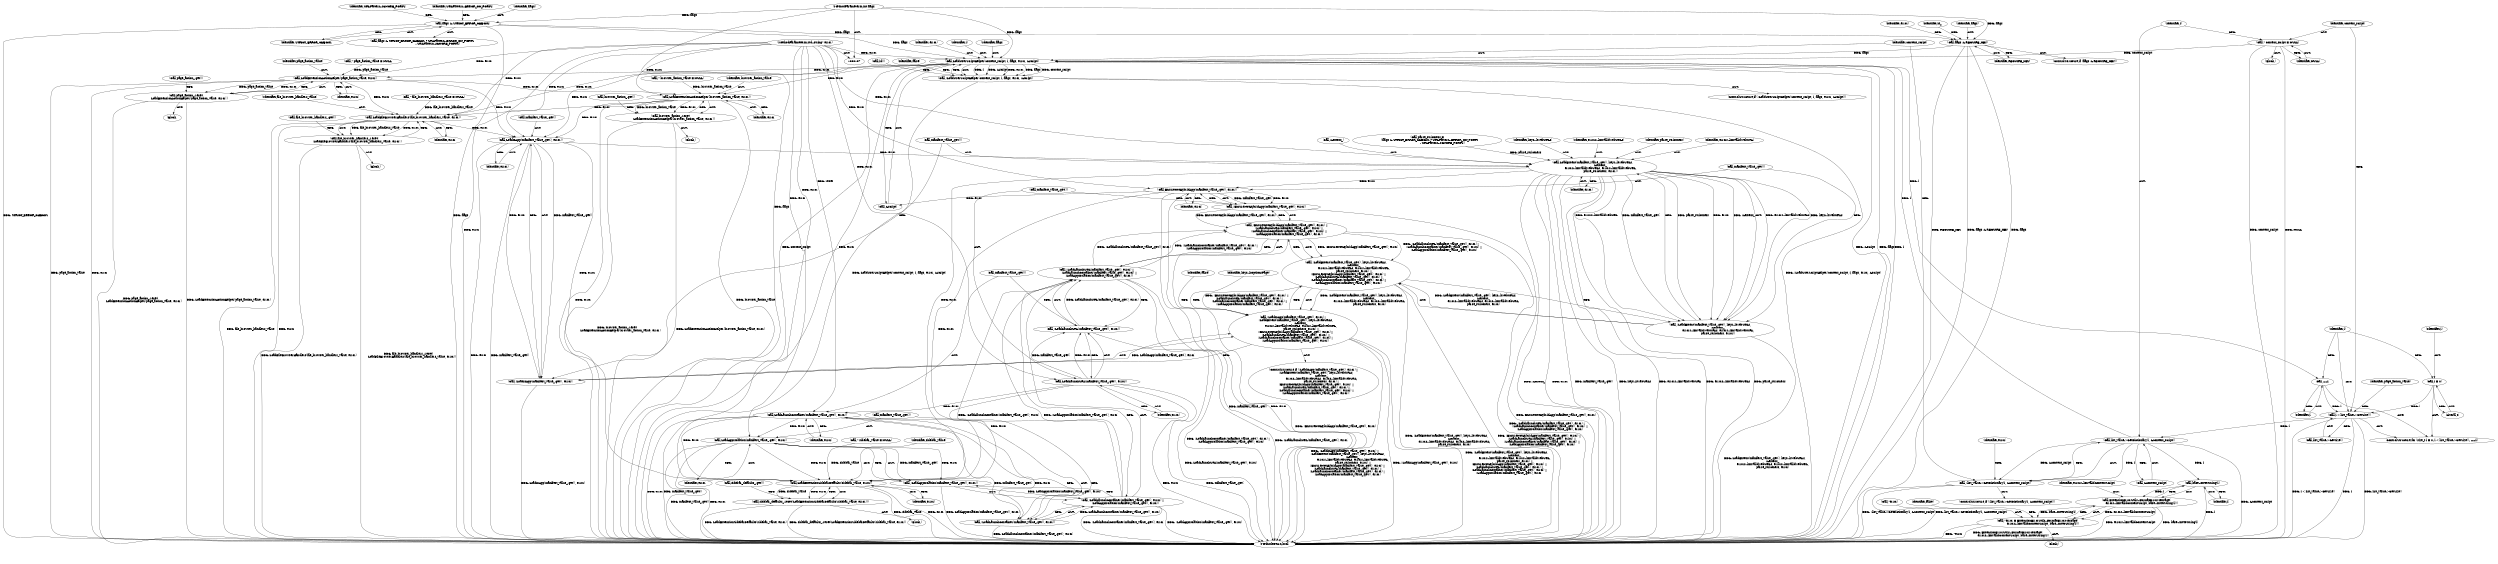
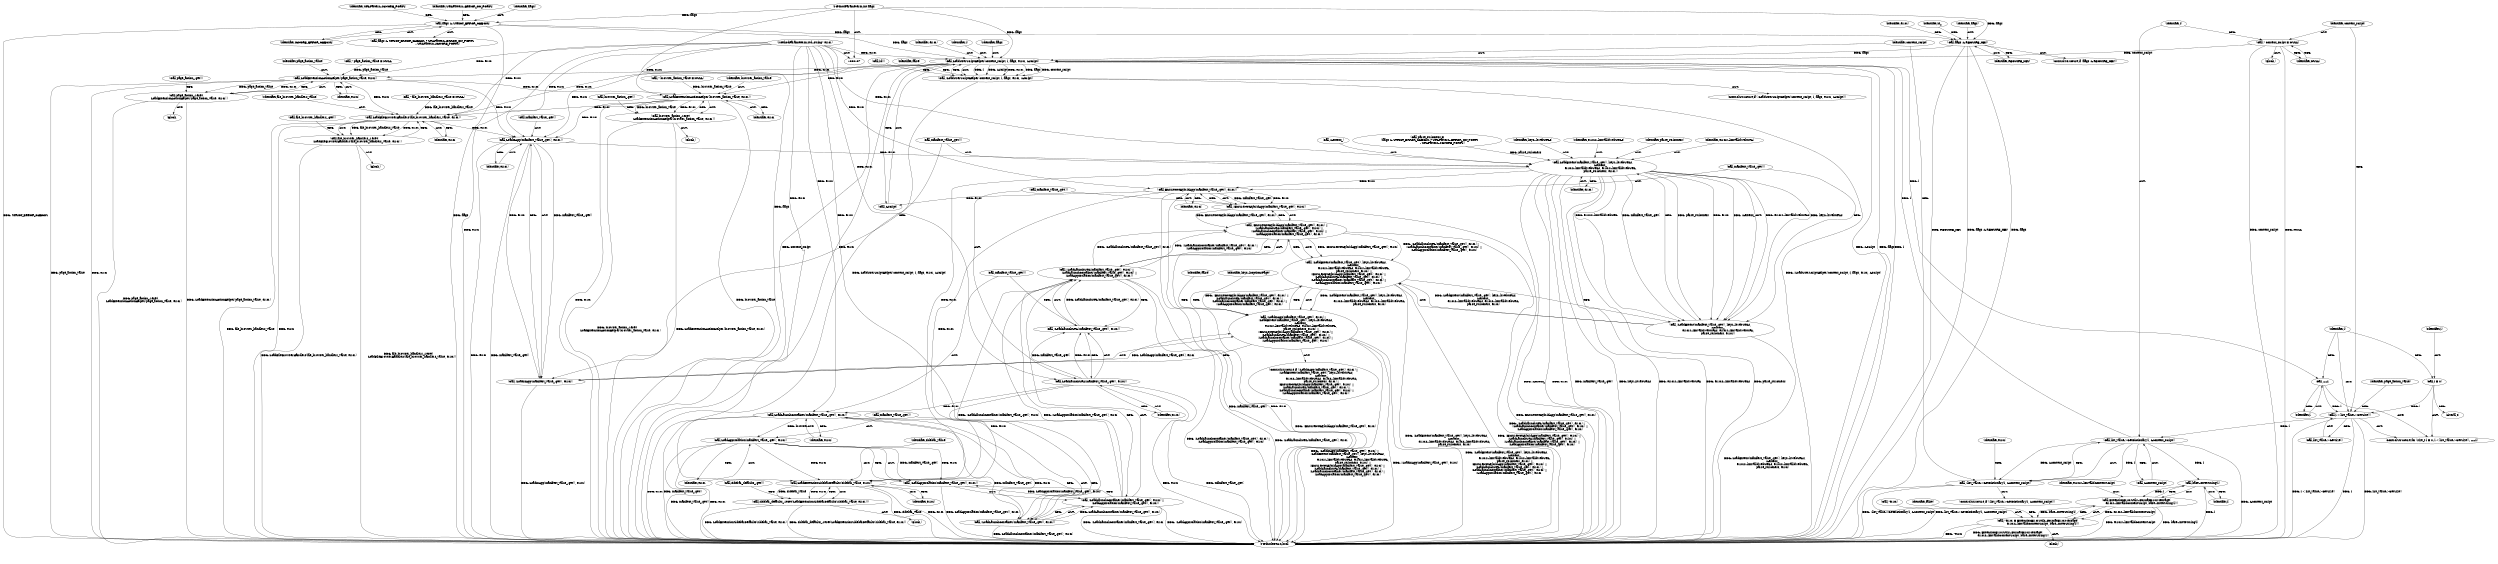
(307, 43) -> (307, 43)
(2308, 53) -> (2308, 53)
(825, 182) -> (825, 182)
(806, 247) -> (914, 349)
(601, 370) -> none
(2444, 399) -> none
(1195, 423) -> none
(797, 427) -> (797, 427)
(871, 440) -> none
(688, 464) -> none
